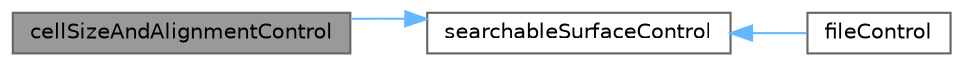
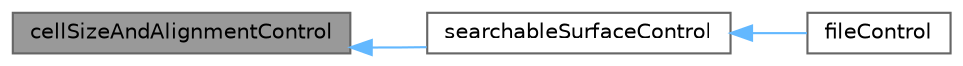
(378, 19) -> (399, 47)
